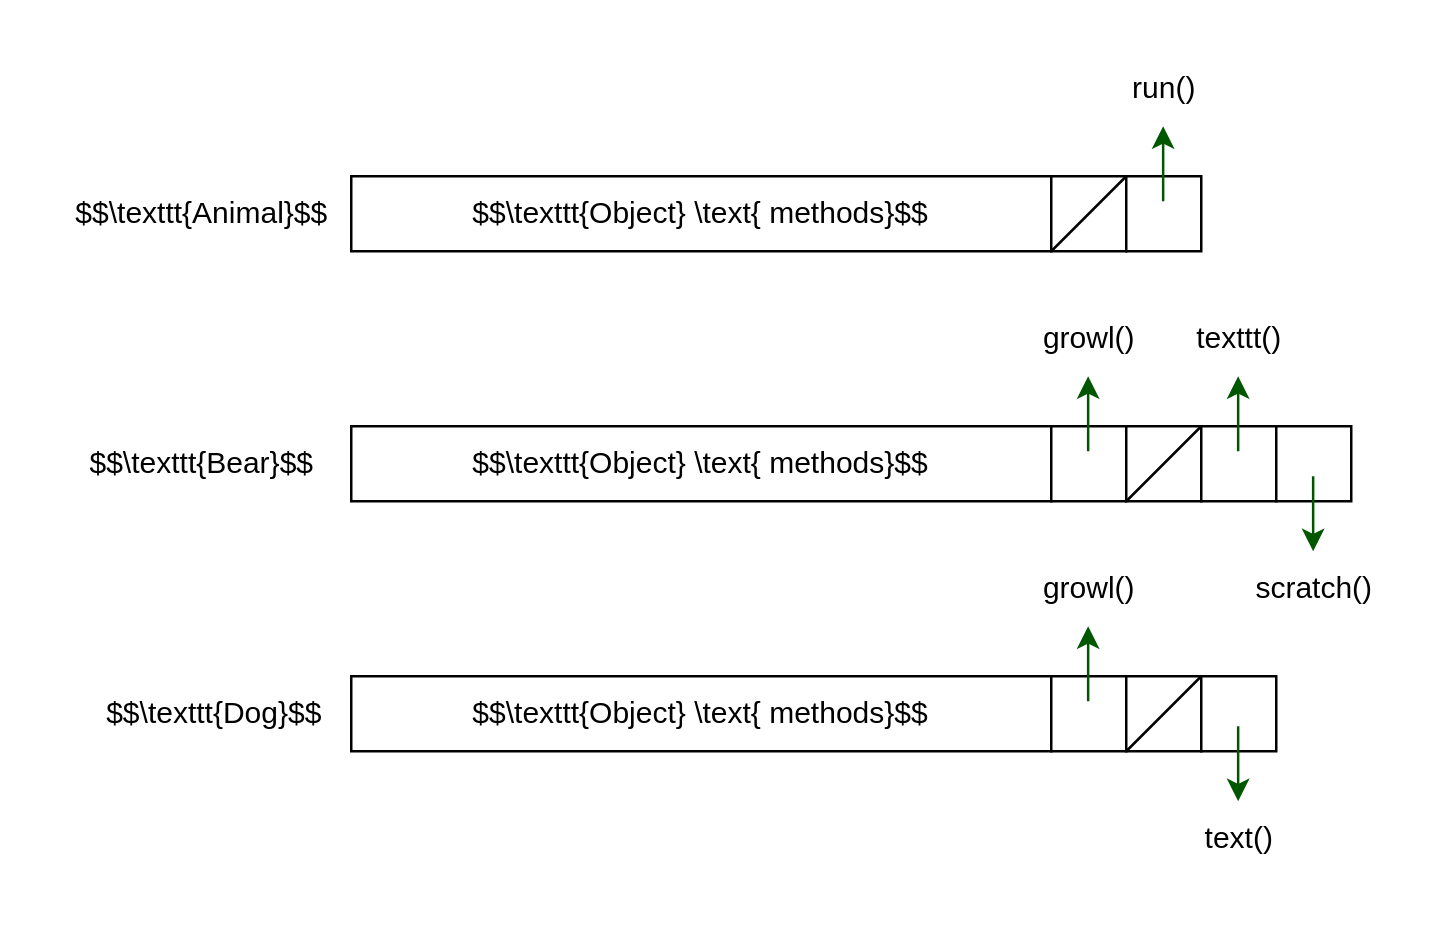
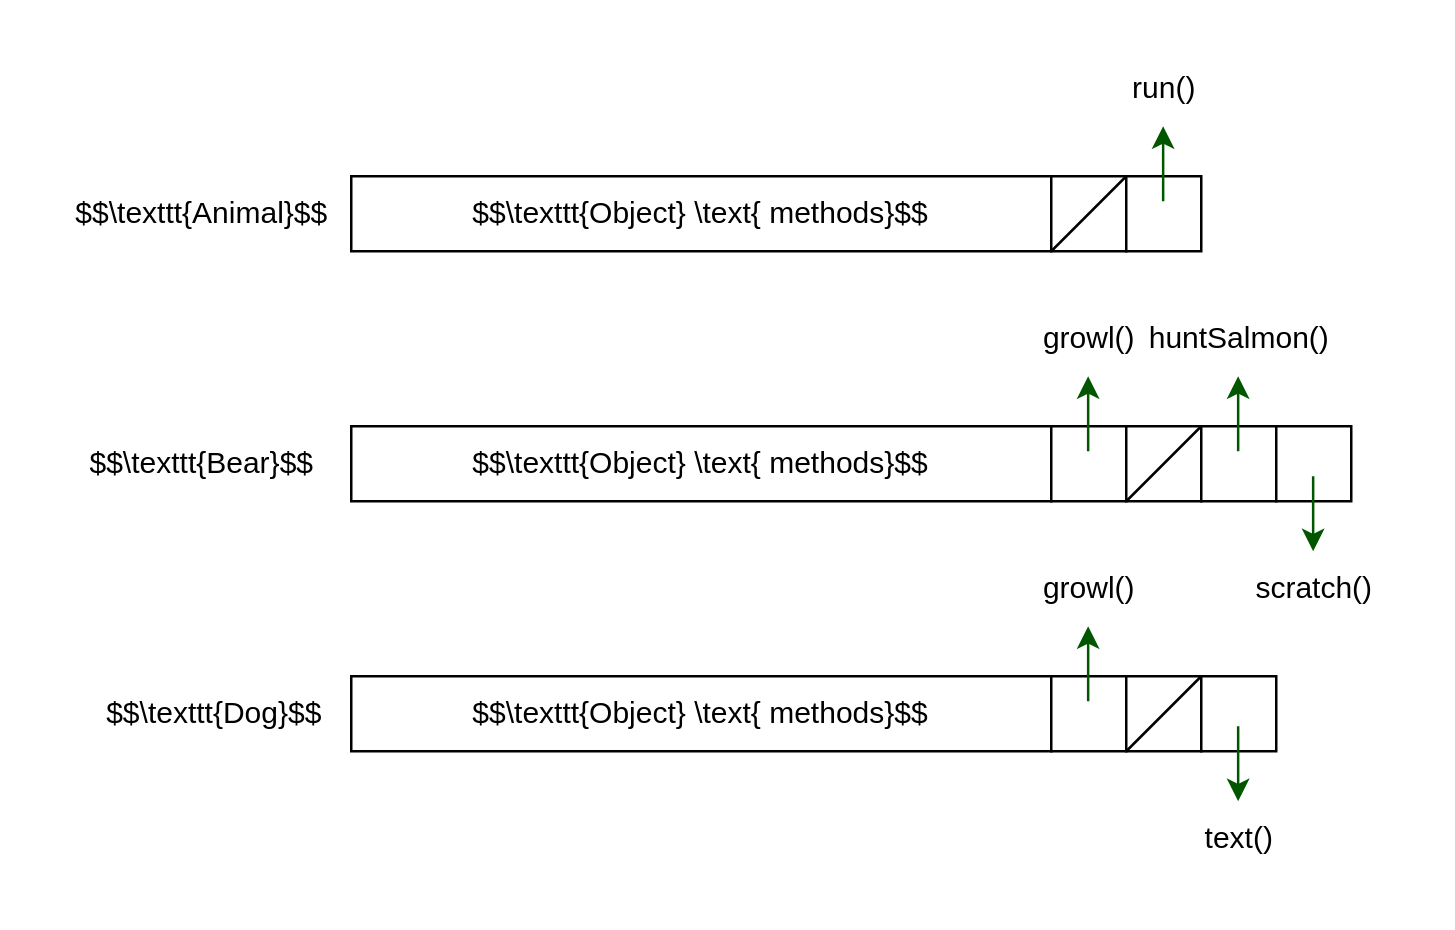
(1240, 339) -> (1240, 339)
